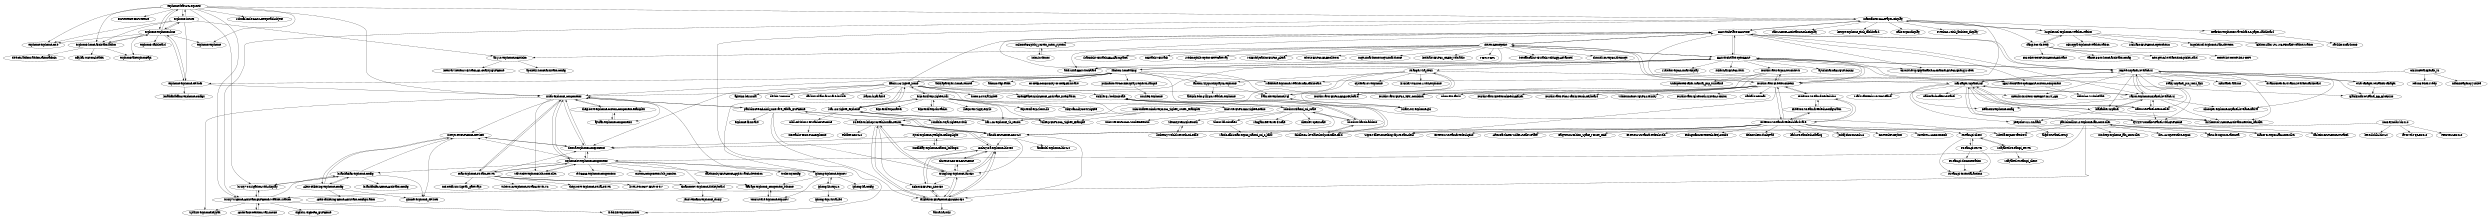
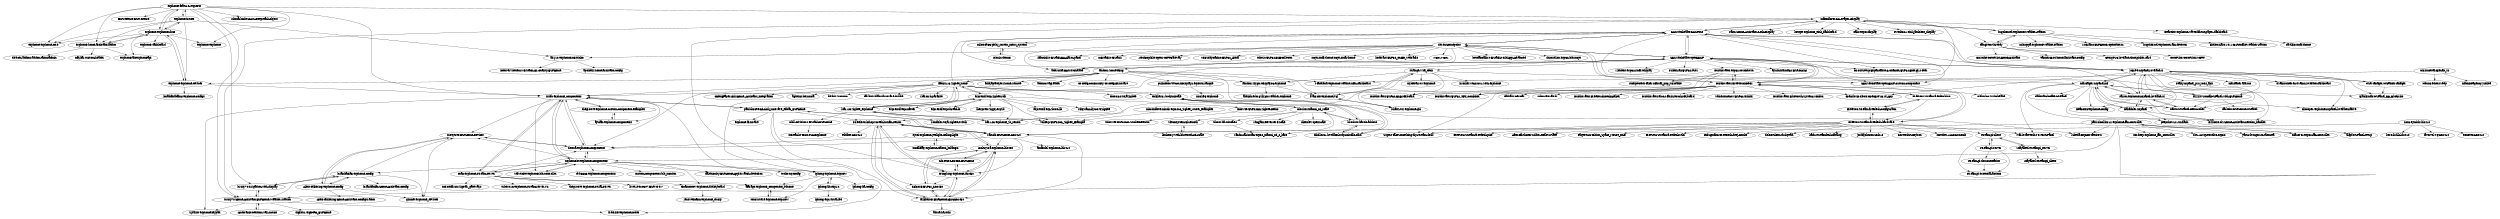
(2154, 115) -> (2203, 103)
(1848, 117) -> (1948, 128)
